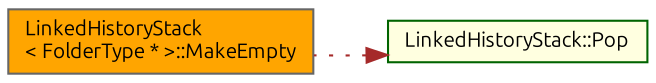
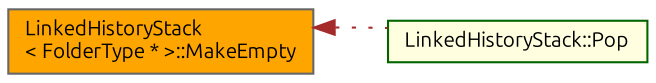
(340, 56) -> (361, 28)
